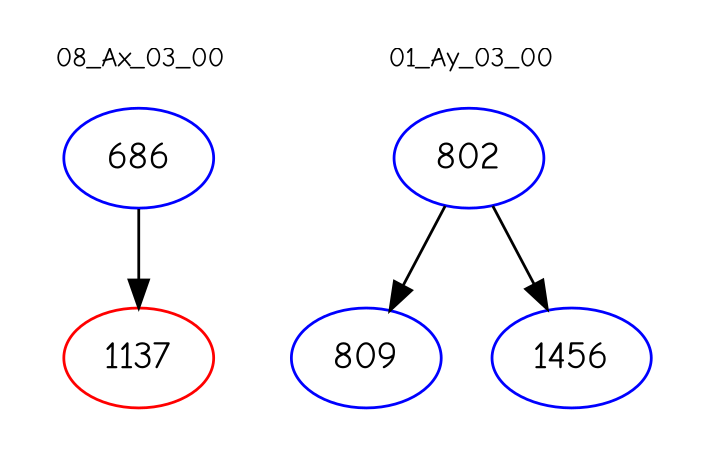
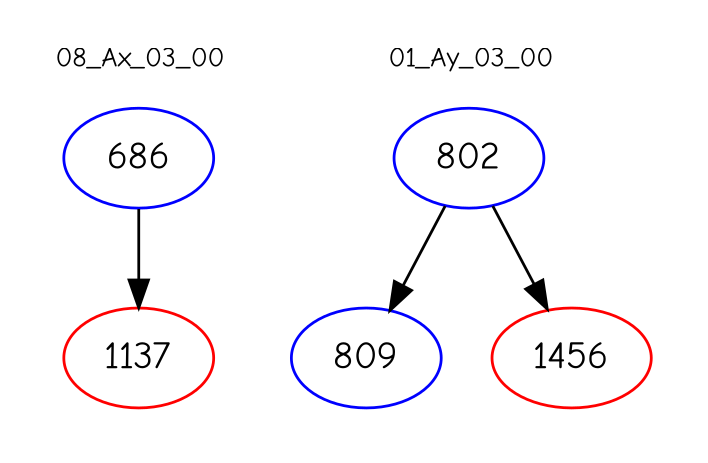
(572, 358) -> (572, 358)
